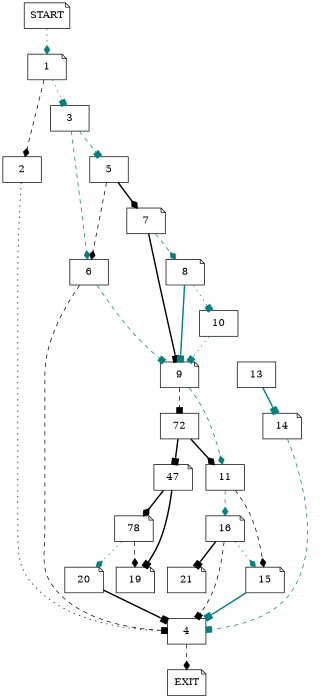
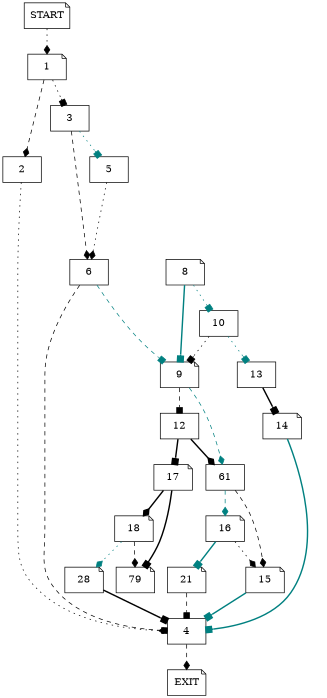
(47, 37) -> (47, 37)
(57, 89) -> (57, 89)
(87, 141) -> (87, 141)
(79, 191) -> (79, 191)
(100, 217) -> (100, 217)
(146, 221) -> none
(201, 346) -> (201, 346)
none -> (236, 346)
(268, 397) -> (268, 397)
(180, 426) -> (180, 426)
(18, 454) -> (18, 454)
(173, 477) -> (173, 477)
(225, 477) -> (225, 477)
(134, 529) -> (134, 529)
(242, 551) -> (242, 551)
(208, 552) -> (208, 552)
(304, 560) -> (304, 560)
(217, 579) -> (187, 602)
(84, 580) -> (84, 580)
(135, 580) -> (135, 580)
